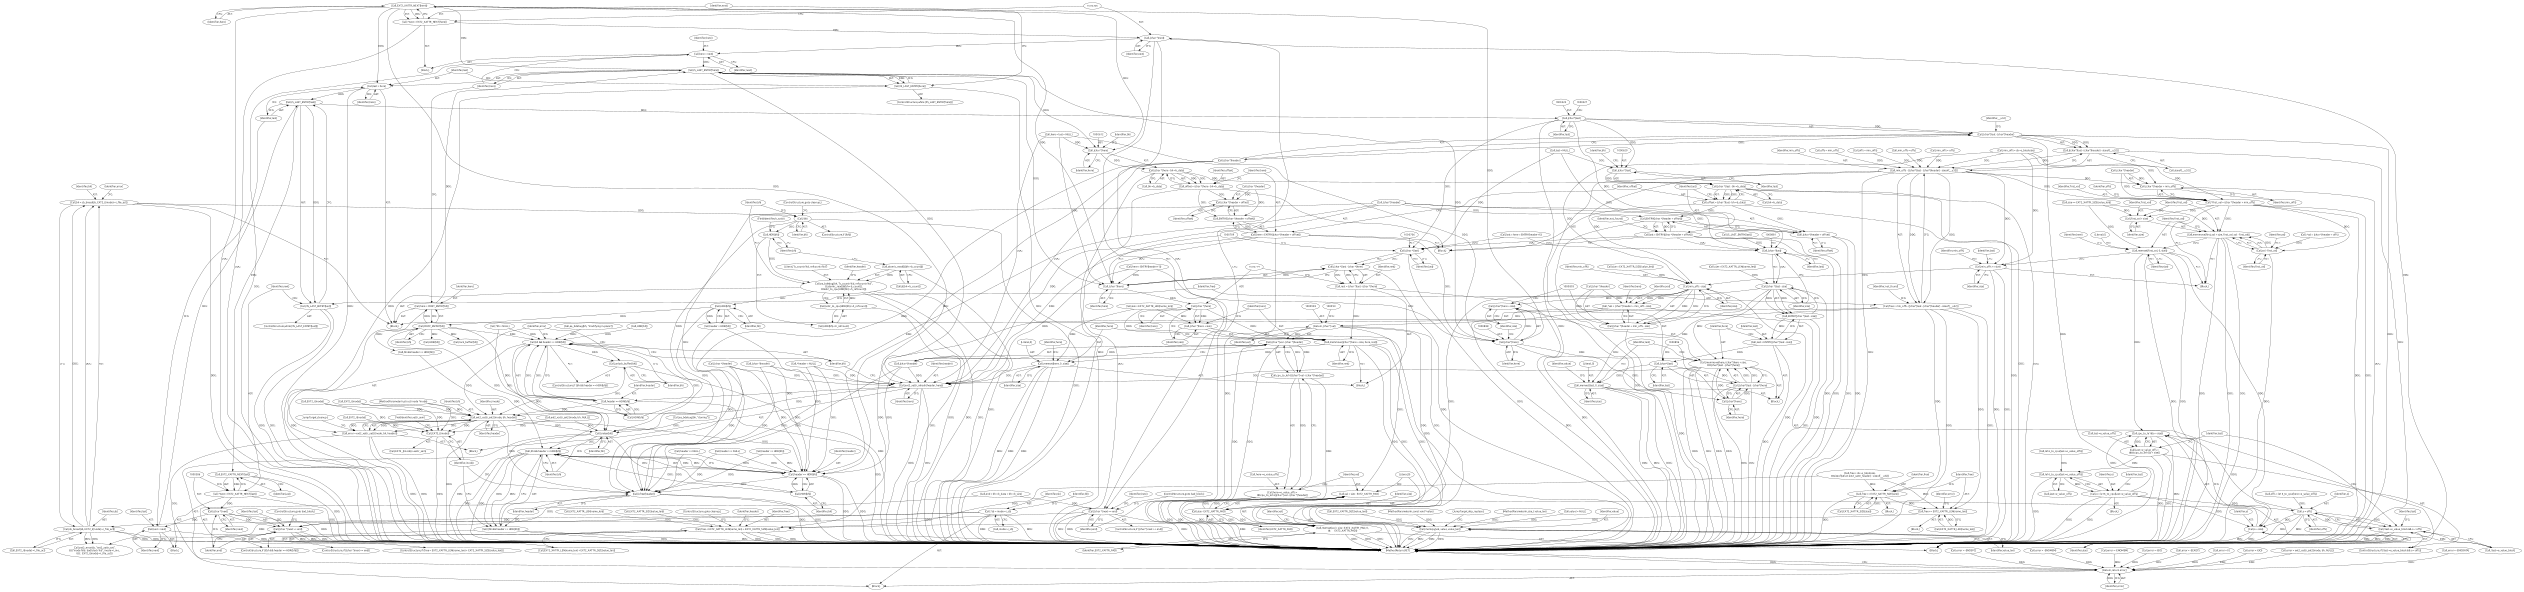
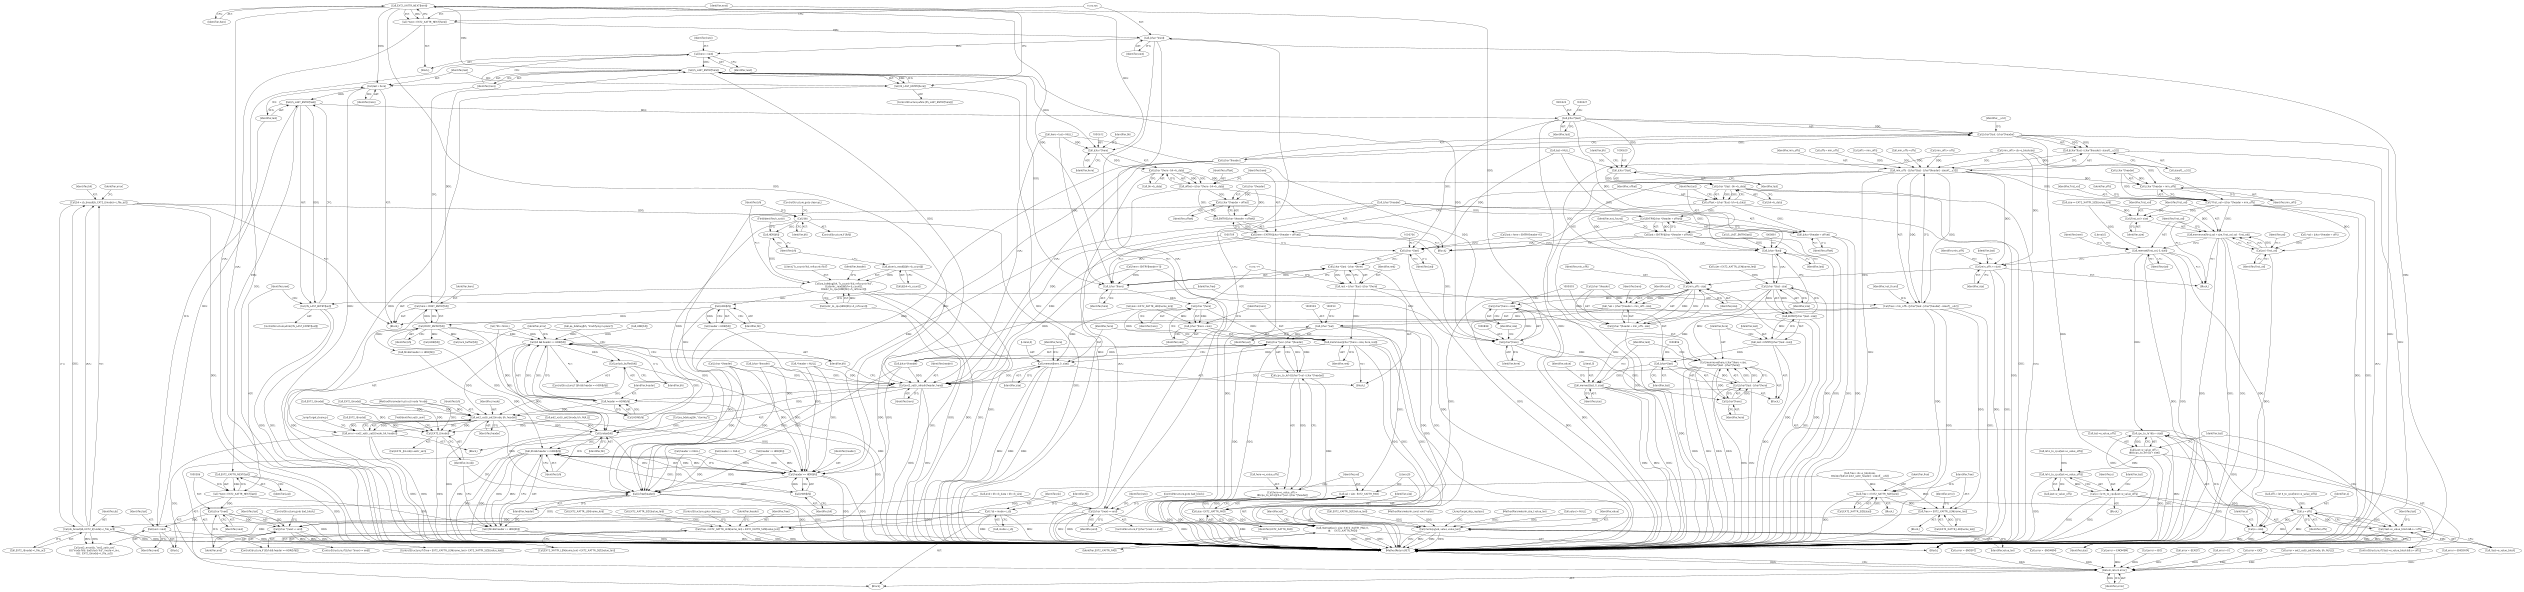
(1630, 267) -> none
(833, 326) -> none
(1324, 326) -> (1324, 326)
(804, 543) -> (369, 507)
